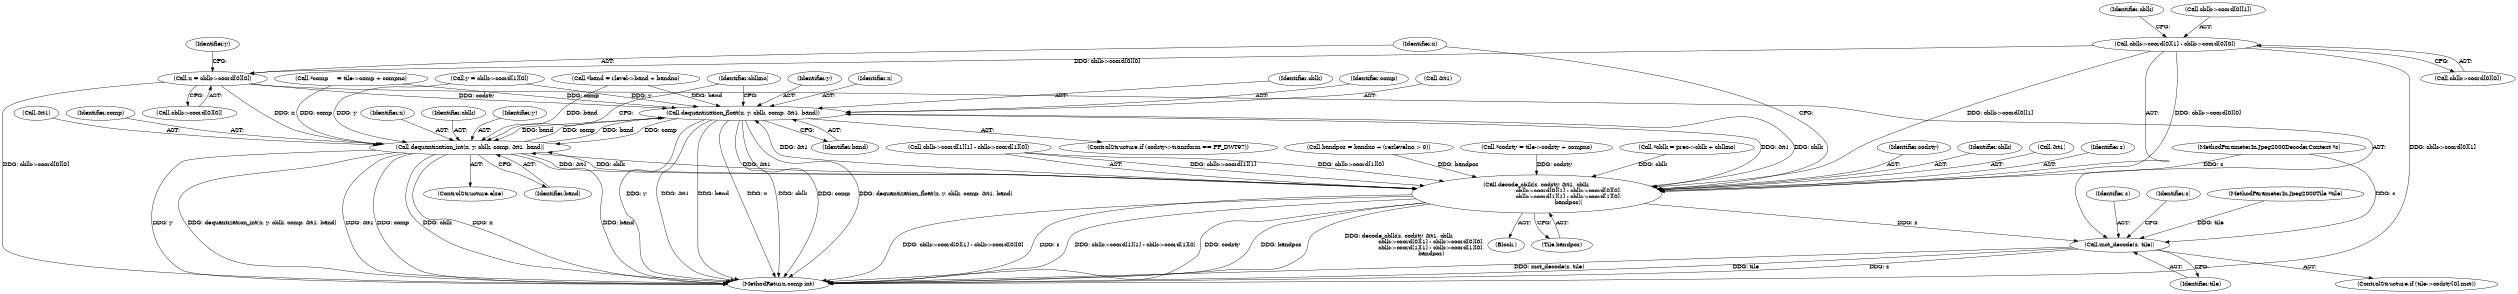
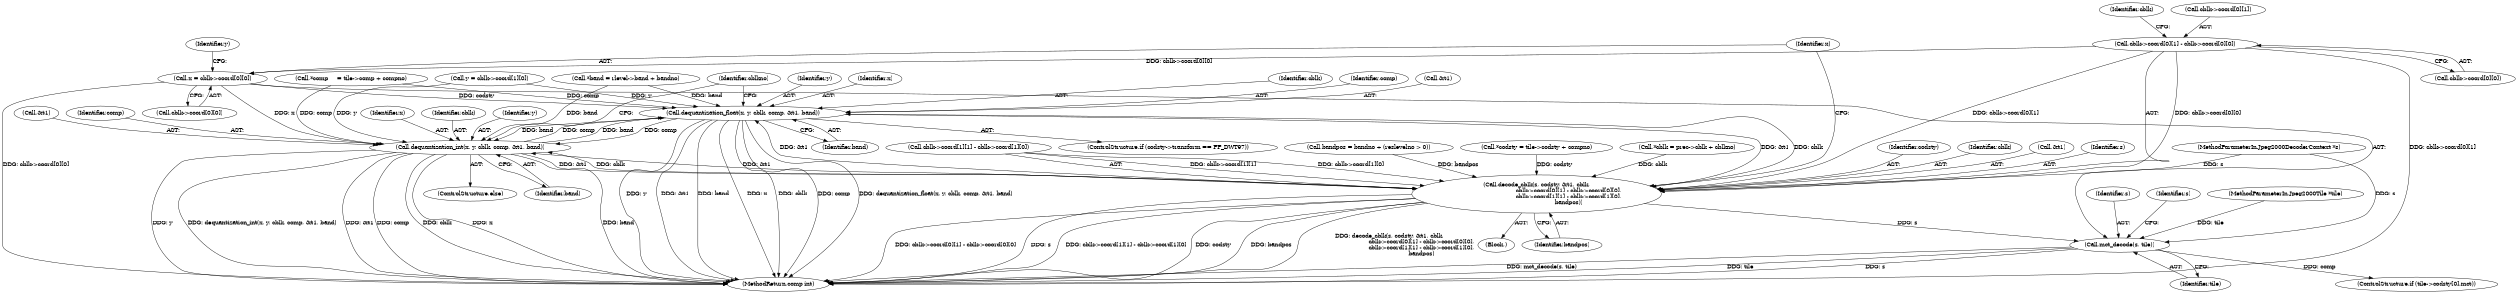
(1562, 245) -> (1562, 245)
(2311, 267) -> (2320, 267)
